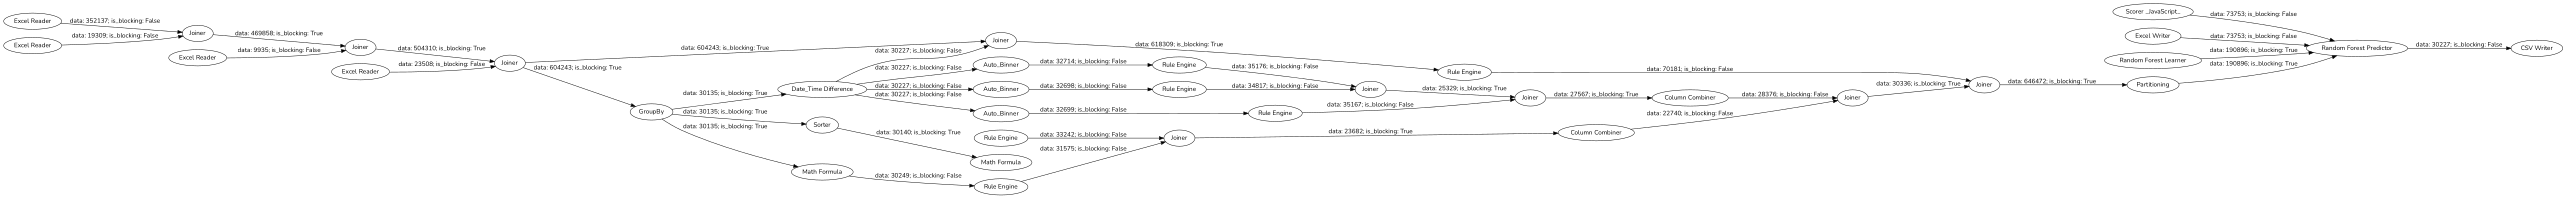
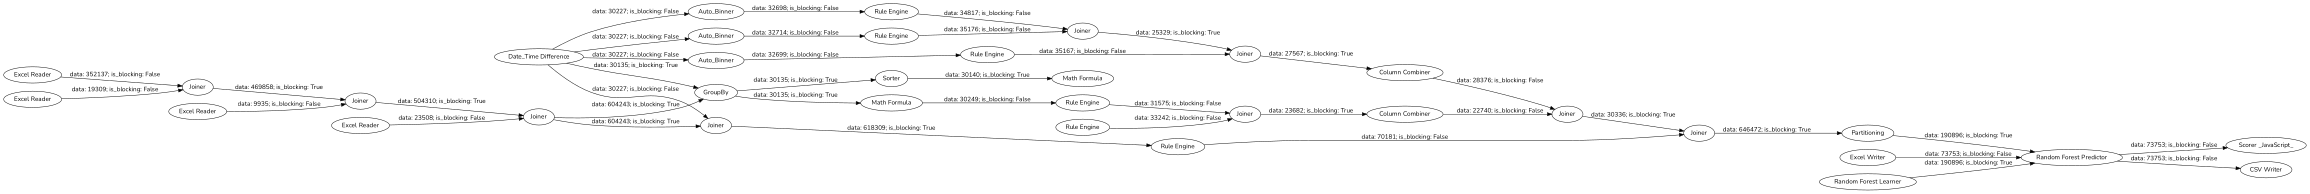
(2261, 24) -> (2171, 151)
(2459, 45) -> (2174, 159)
(727, 102) -> (630, 75)
